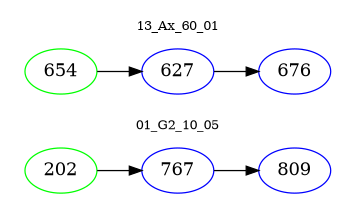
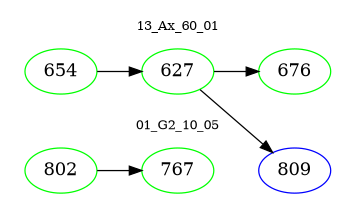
(178, 71) -> (178, 71)
(295, 71) -> (295, 71)
(61, 171) -> (61, 171)
(178, 171) -> (178, 171)
(230, 171) -> (238, 122)
